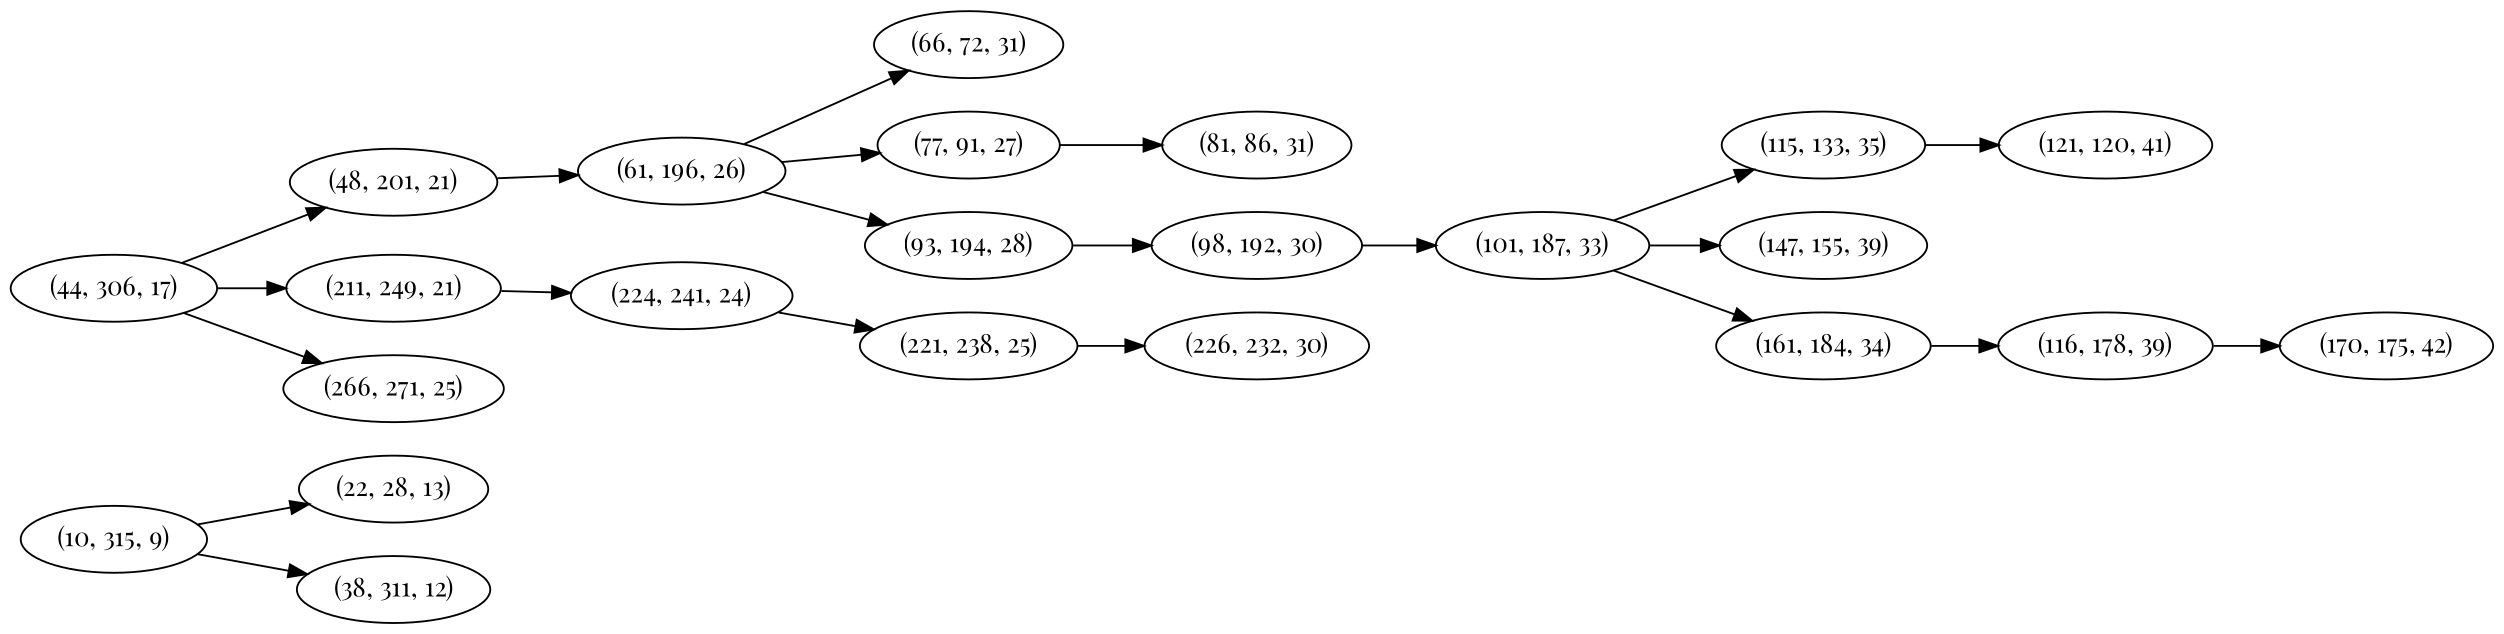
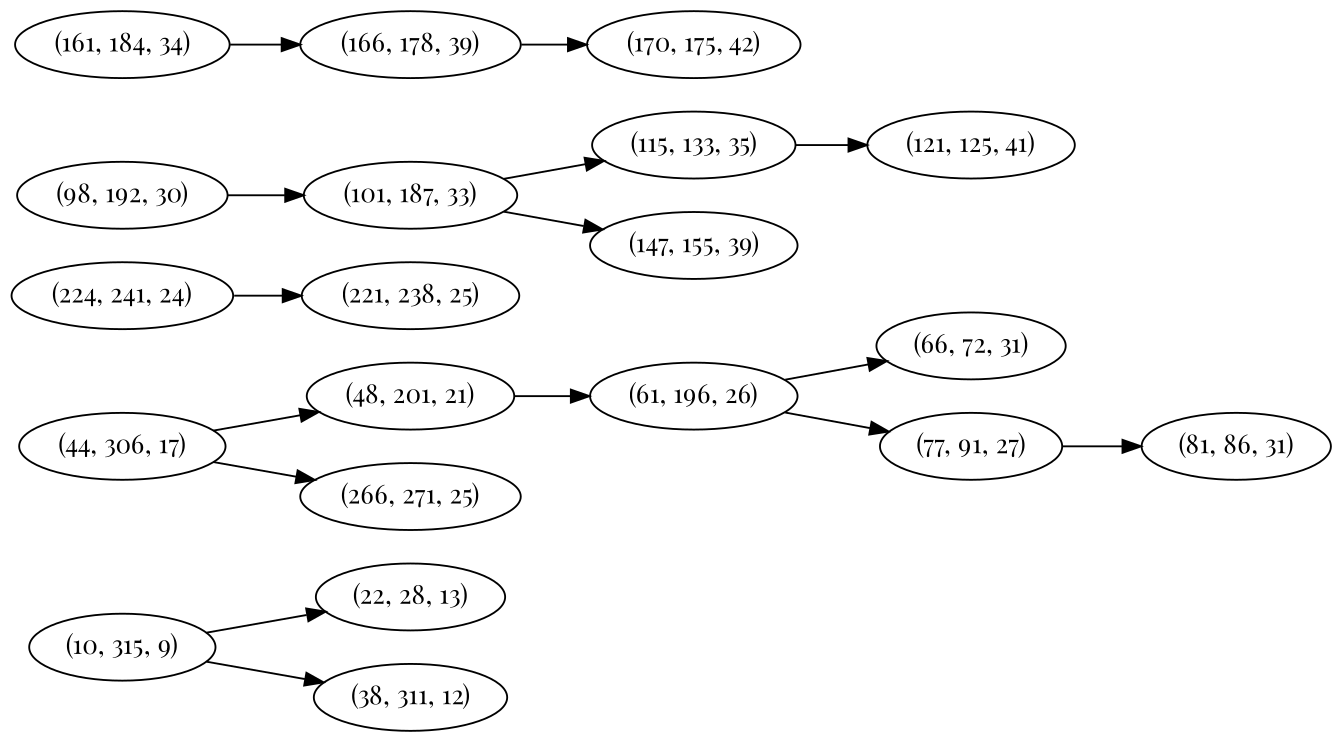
(2106, 145) -> (971, 145)
(969, 245) -> none
(394, 288) -> none
(1674, 292) -> none
(1257, 346) -> none
(2106, 346) -> (410, 45)
